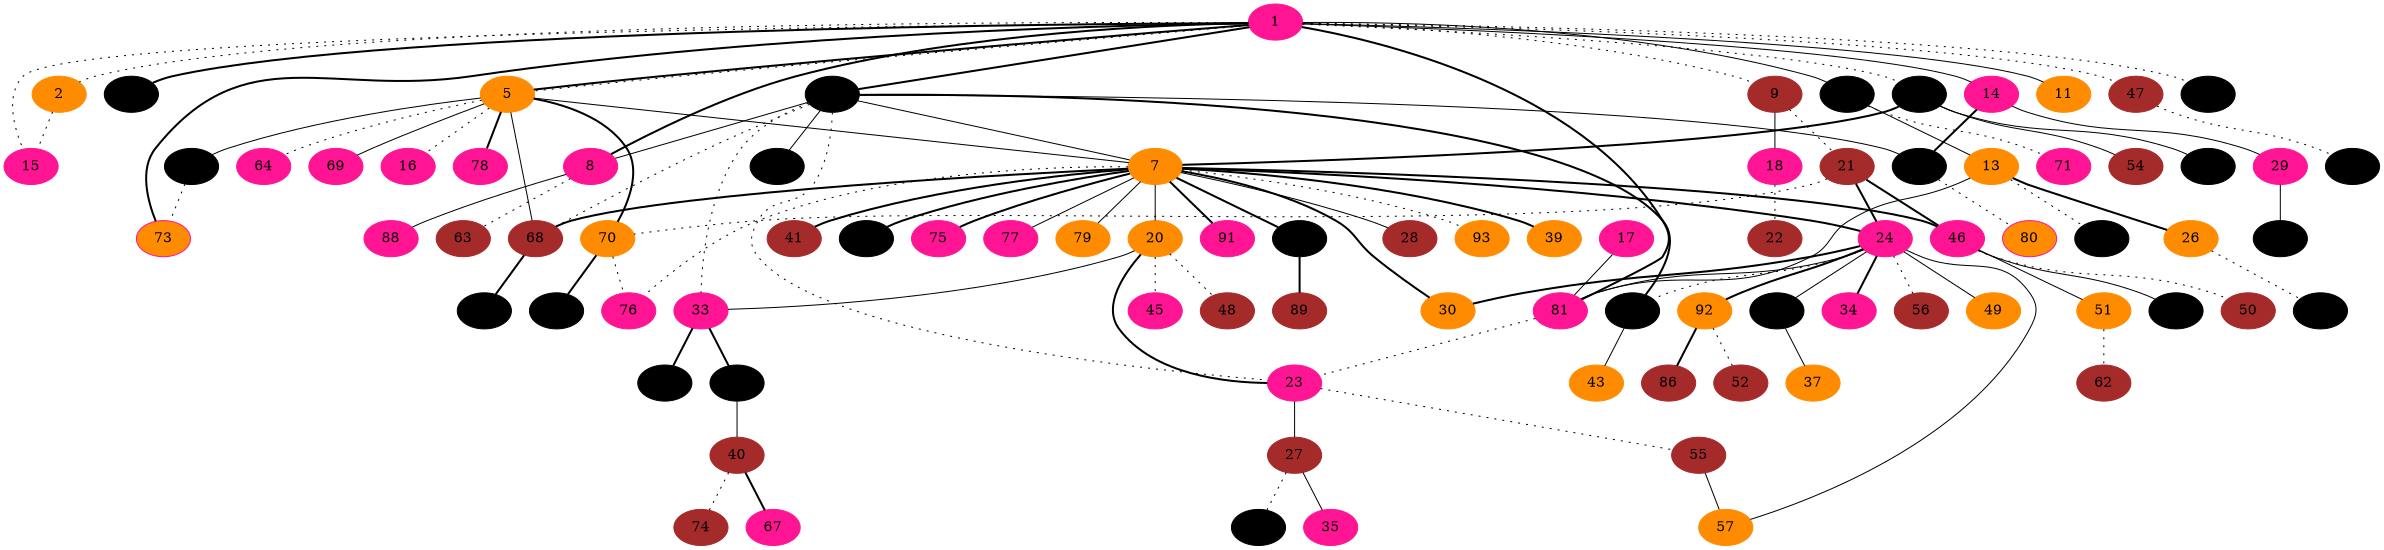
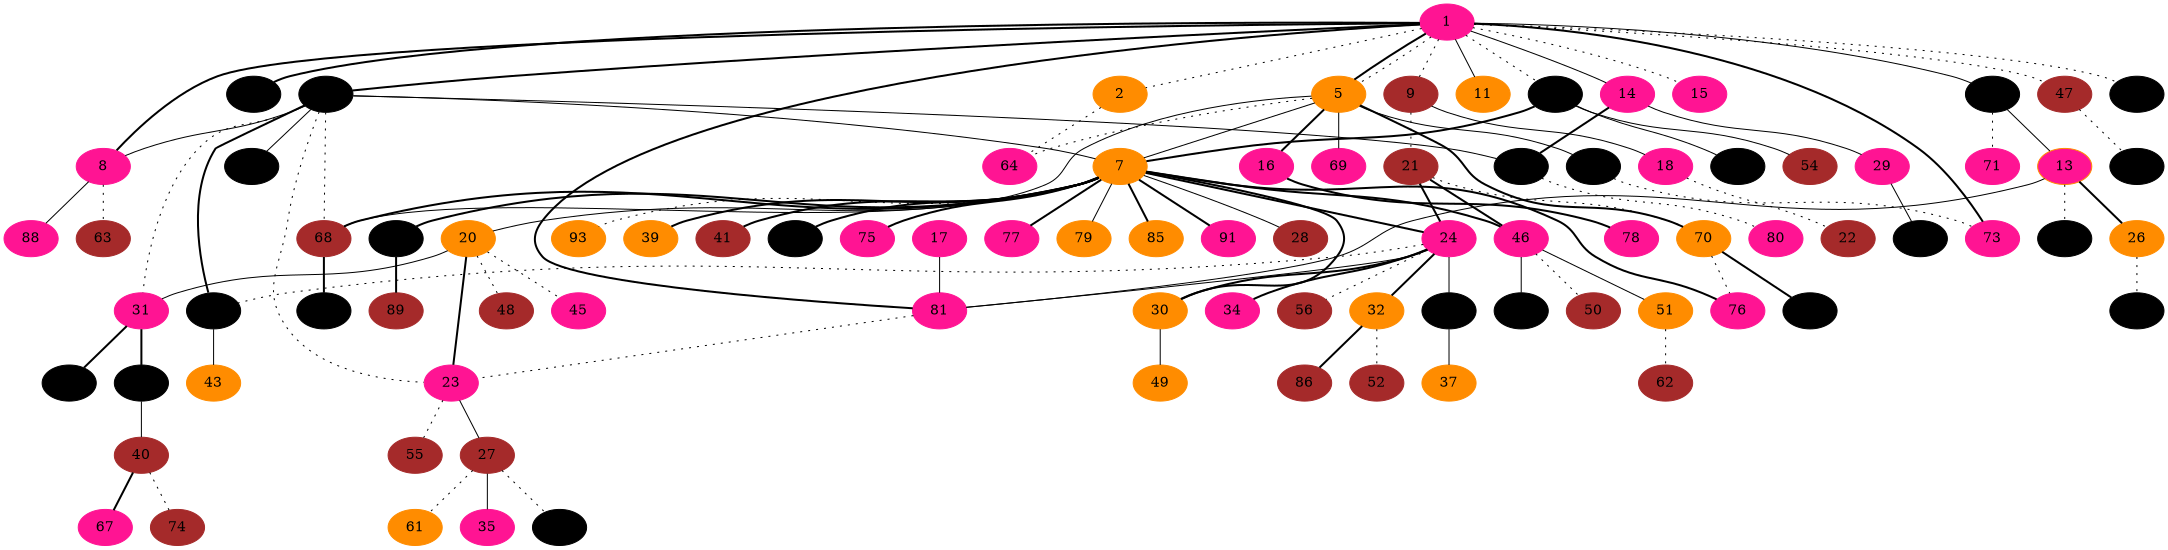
(45, 130) -> (1065, 130)
(458, 130) -> (1305, 128)
(494, 130) -> (1448, 204)
(1992, 166) -> (2065, 166)
(860, 191) -> (1430, 187)
(1083, 203) -> (1066, 203)
(163, 239) -> (1993, 239)
none -> (1156, 239)
(2030, 239) -> (1776, 239)
(1939, 275) -> (1160, 347)
(701, 311) -> (141, 311)
(1705, 311) -> (1377, 311)
none -> (415, 527)
(1726, 527) -> none
